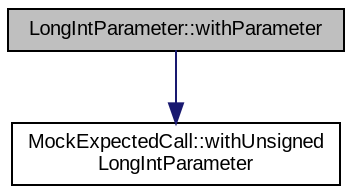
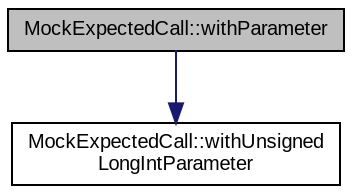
(176, 30) -> (176, 30)
